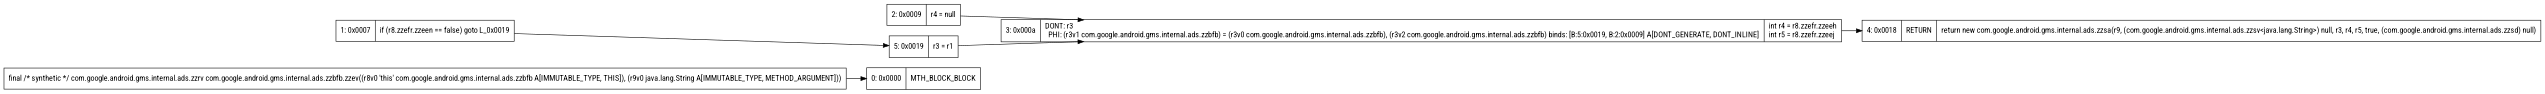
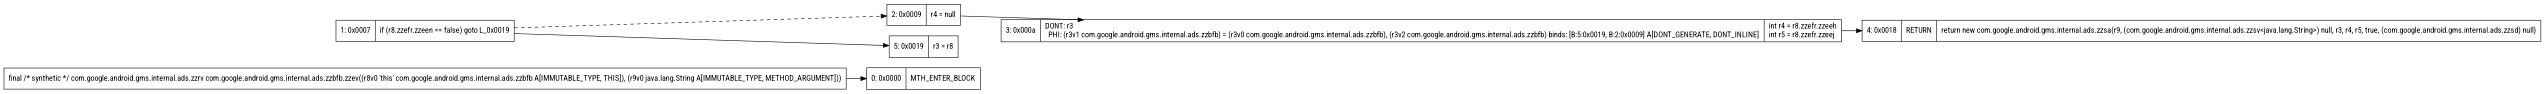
none -> (698, 22)
(1018, 44) -> none
(943, 46) -> (943, 46)
(943, 78) -> (943, 78)
